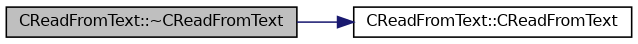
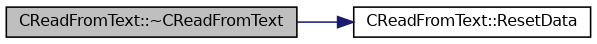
(493, 22) -> (472, 22)
